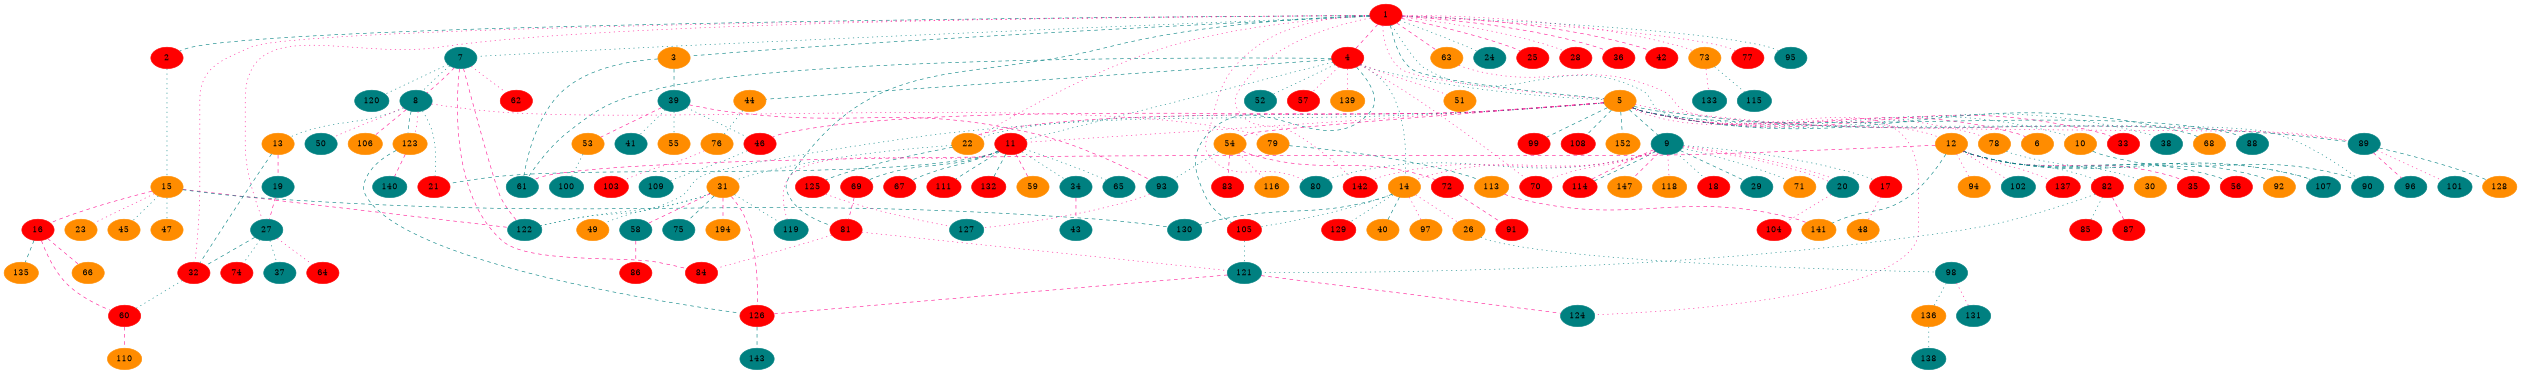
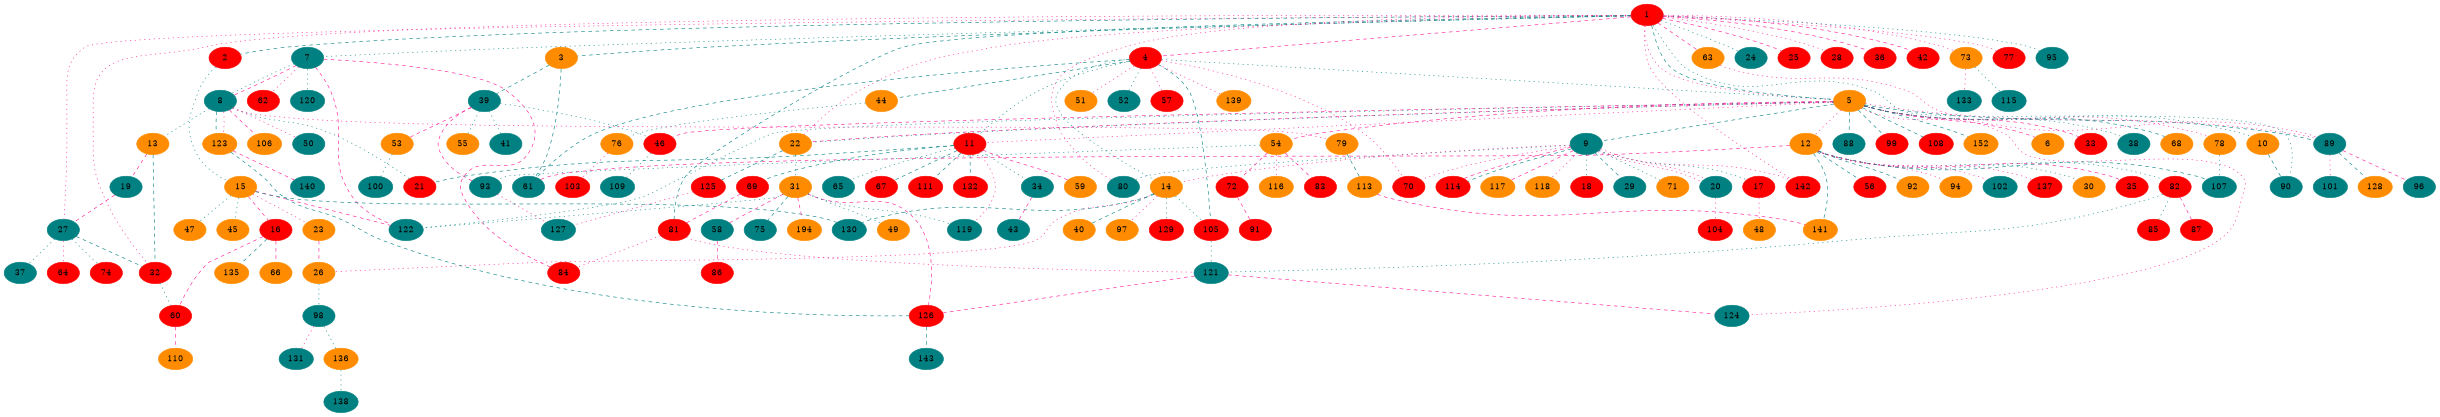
(1625, 187) -> (1498, 187)
none -> (319, 251)
